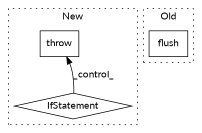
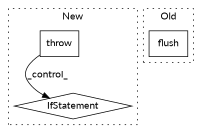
(73, 78) -> (26, 76)
